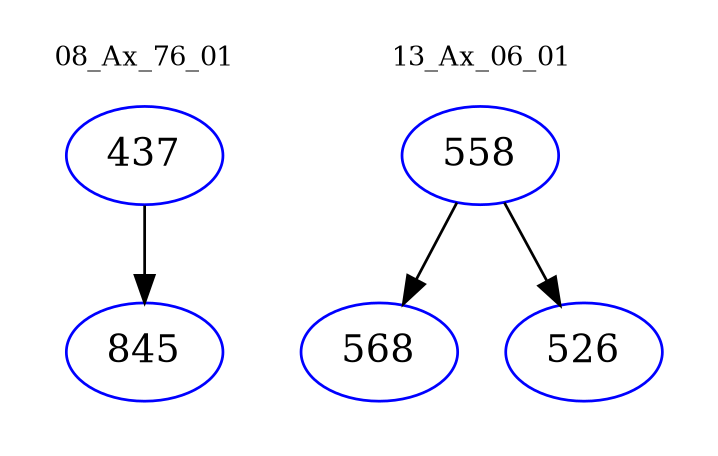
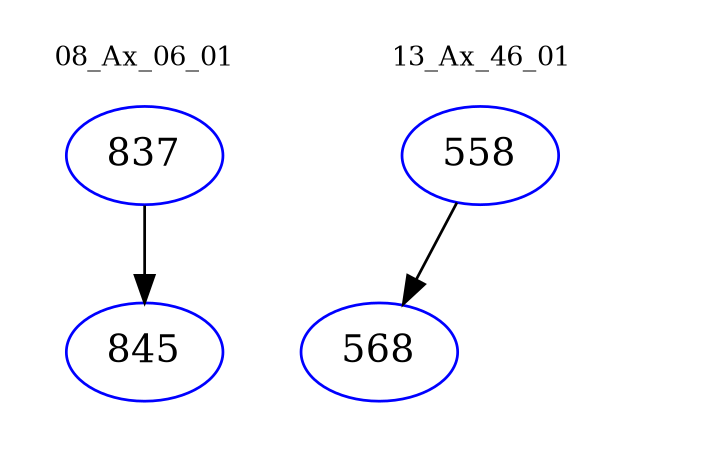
(145, 59) -> (145, 59)
(482, 59) -> (482, 59)
(145, 156) -> (145, 156)
(584, 352) -> none
